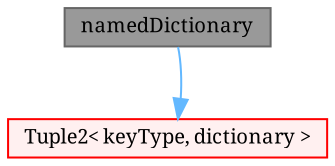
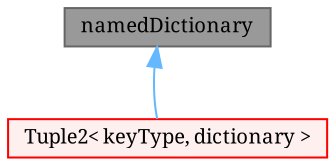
(181, 73) -> (154, 93)
